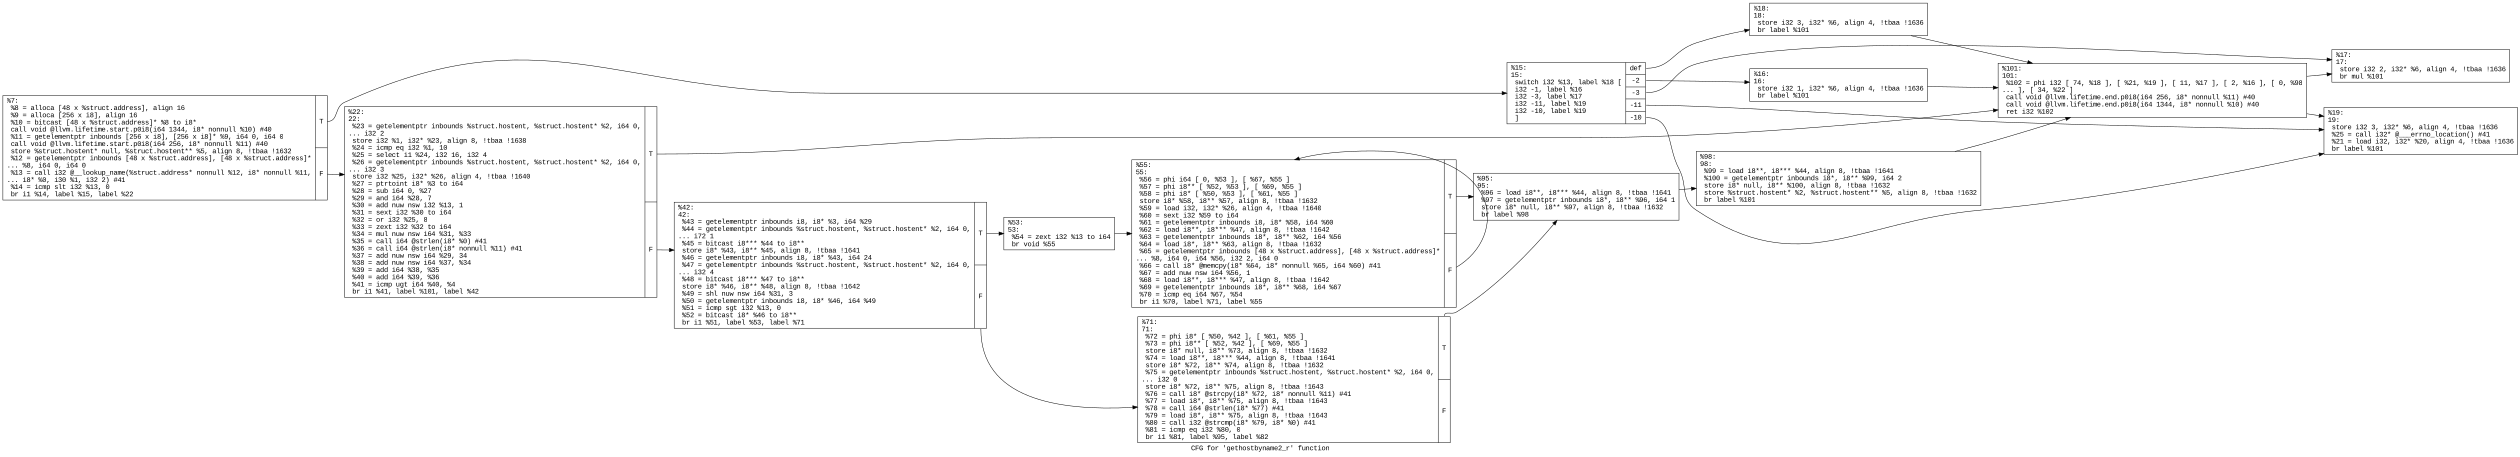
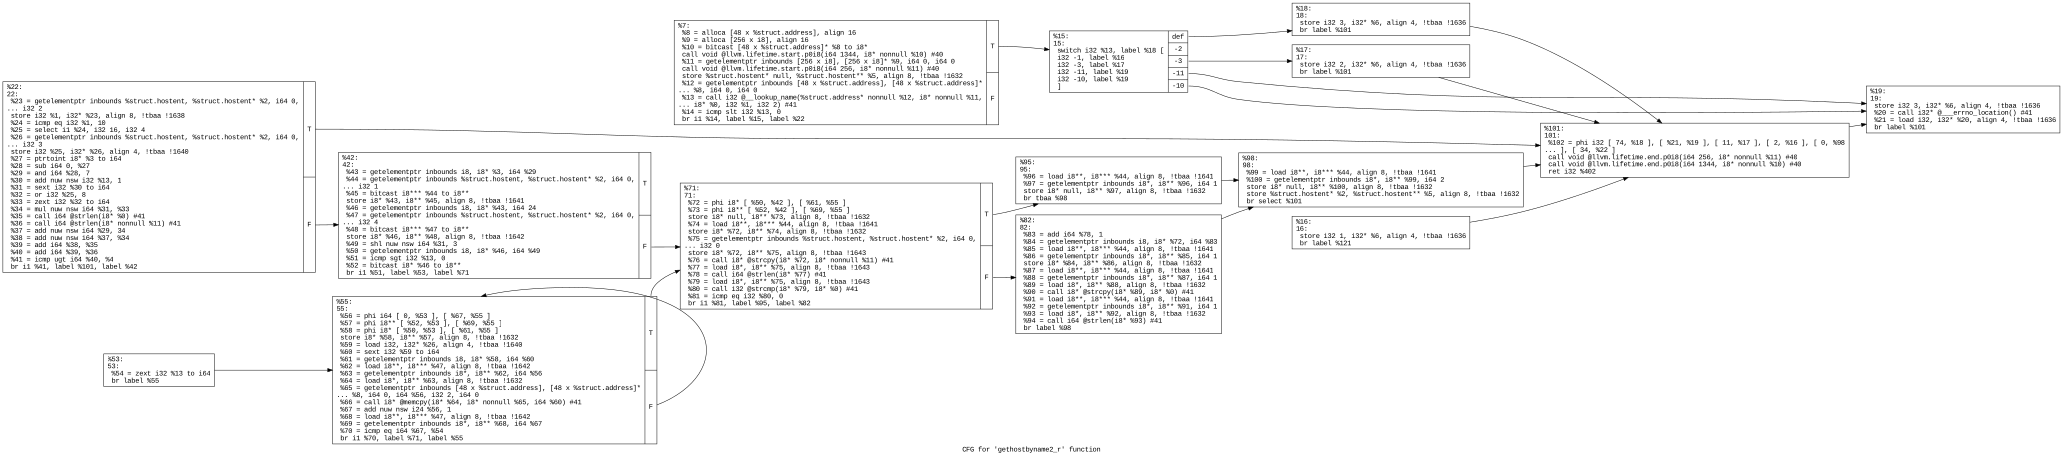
(2317, 75) -> (1521, 101)
(2360, 76) -> (1324, 72)
(1695, 81) -> none
(1781, 96) -> (1324, 243)
(2028, 112) -> (1570, 172)
(2409, 134) -> (1951, 113)
(333, 174) -> none
(66, 180) -> (737, 105)
(1462, 197) -> (660, 281)
(1728, 200) -> (1272, 201)
(1503, 214) -> (1044, 198)
(993, 234) -> none
(696, 236) -> (360, 186)
(1032, 244) -> (133, 381)
(1193, 273) -> (394, 409)
none -> (1119, 274)
